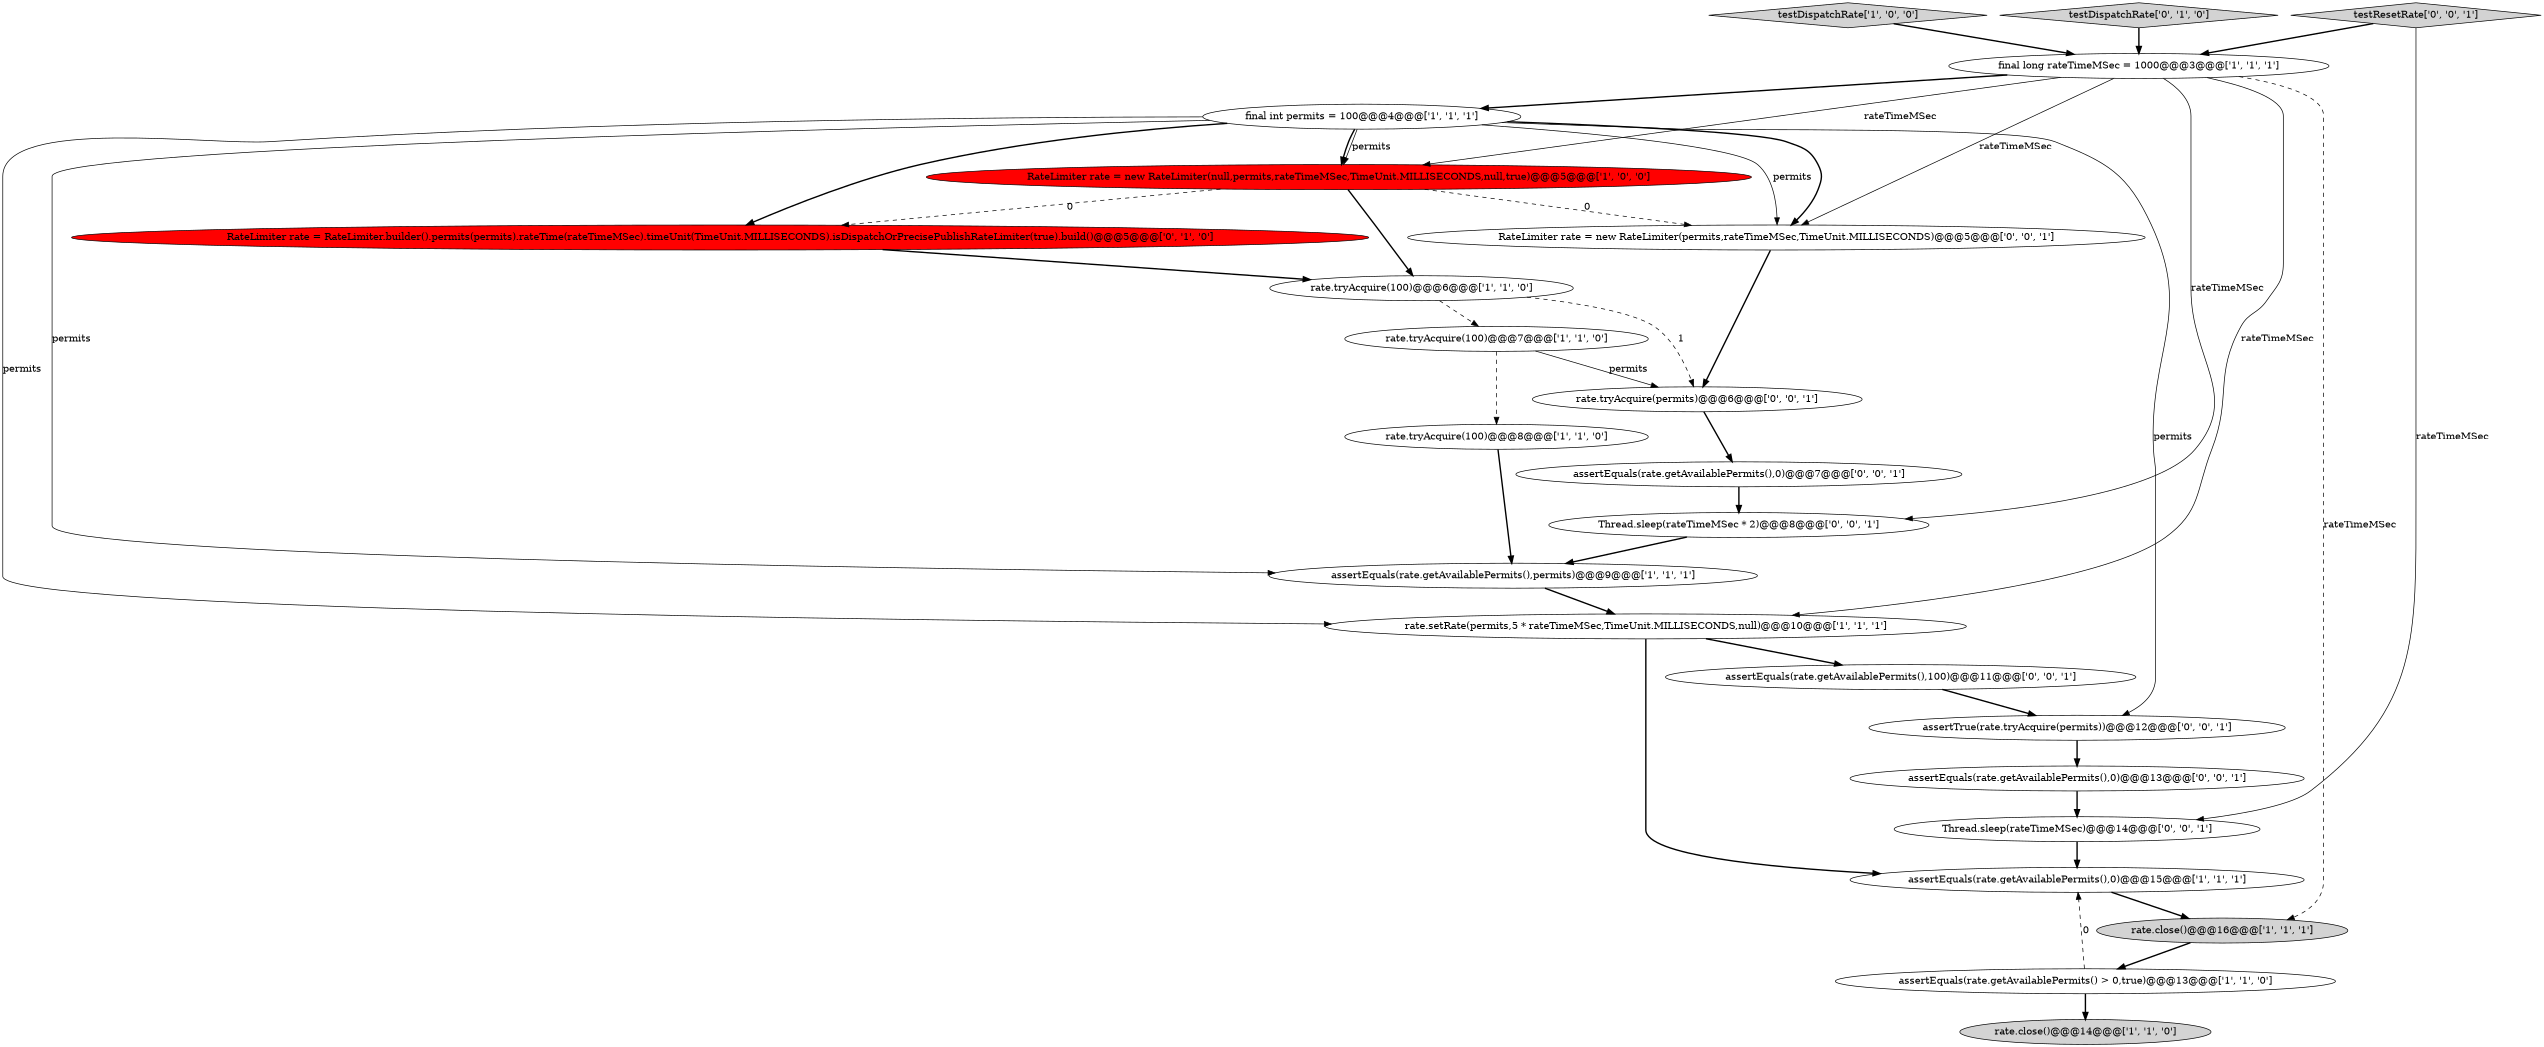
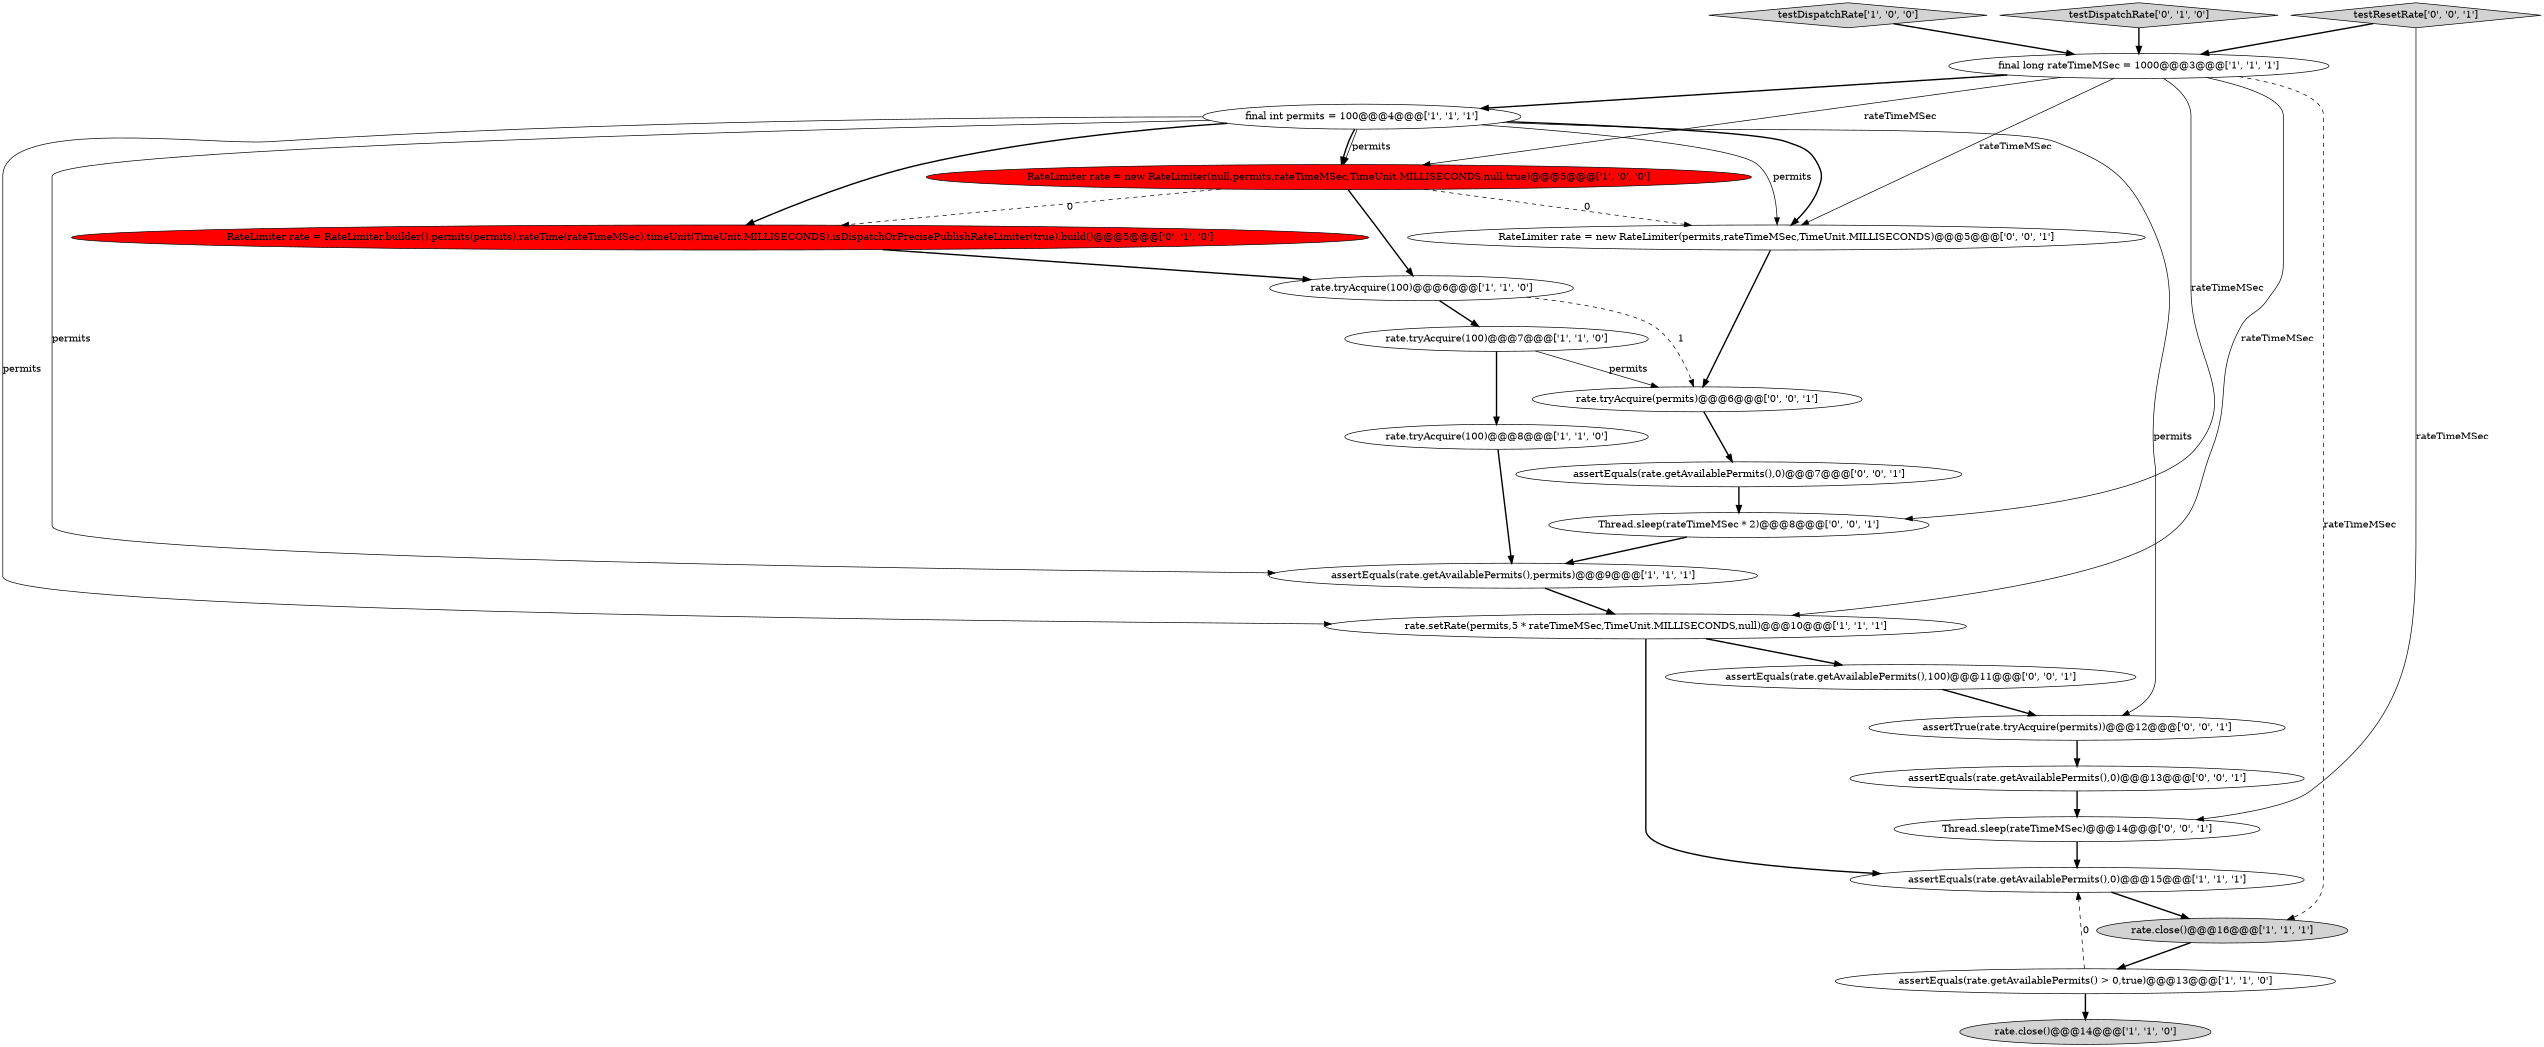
(1456, 311) -> (1456, 311)
(1497, 384) -> (1497, 384)
